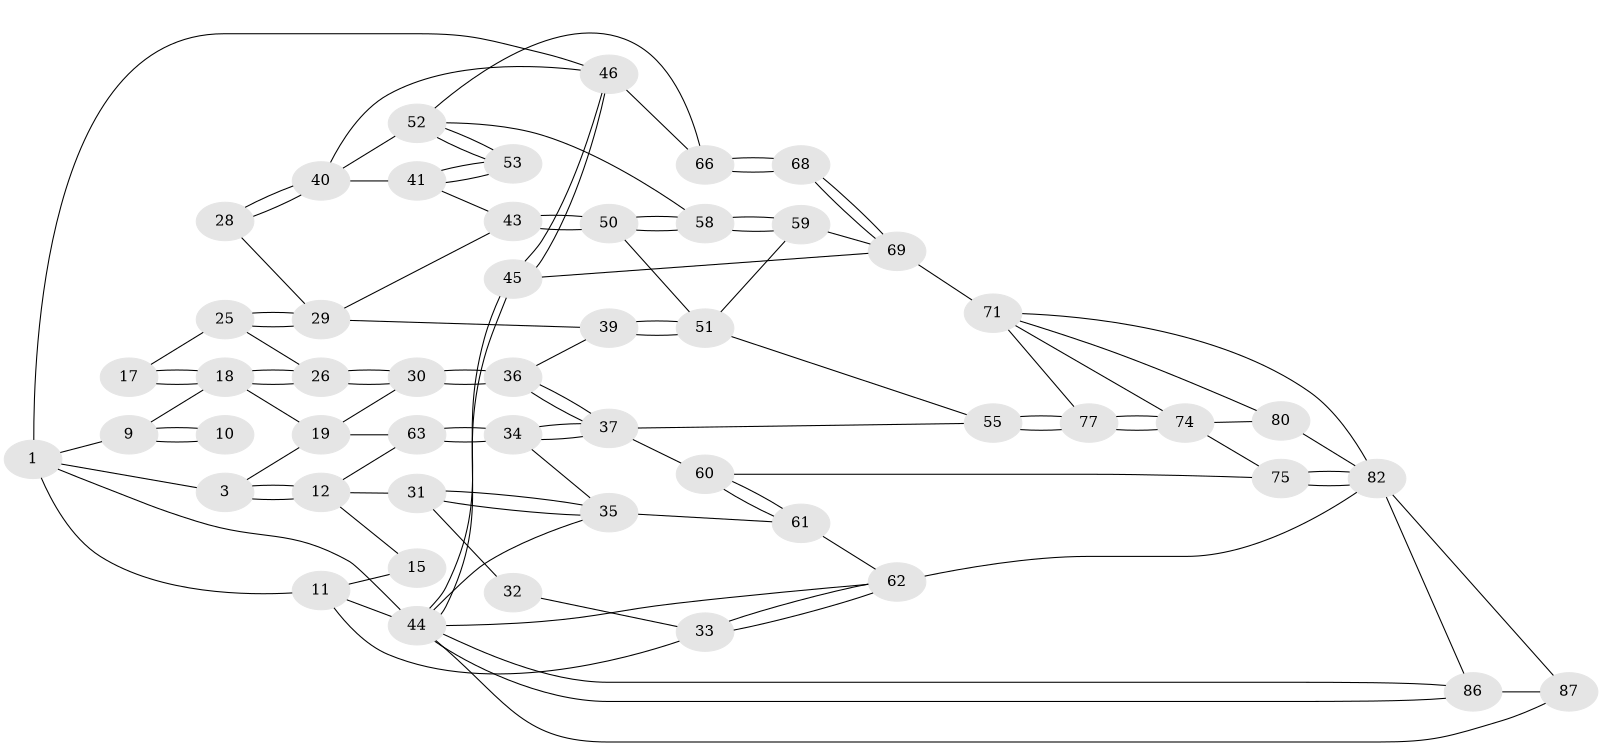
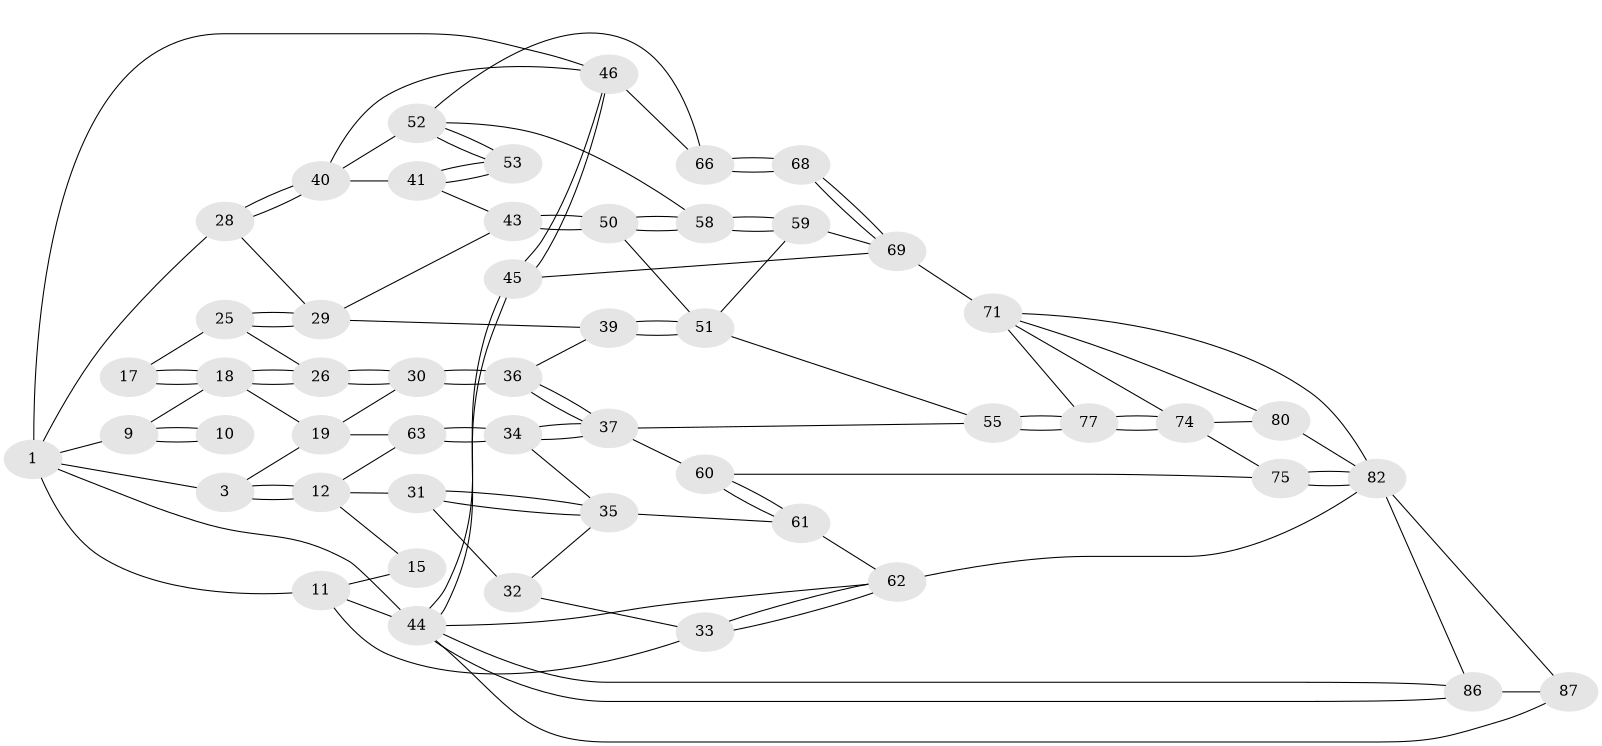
none -> (115, 331)
(501, 554) -> (561, 553)
